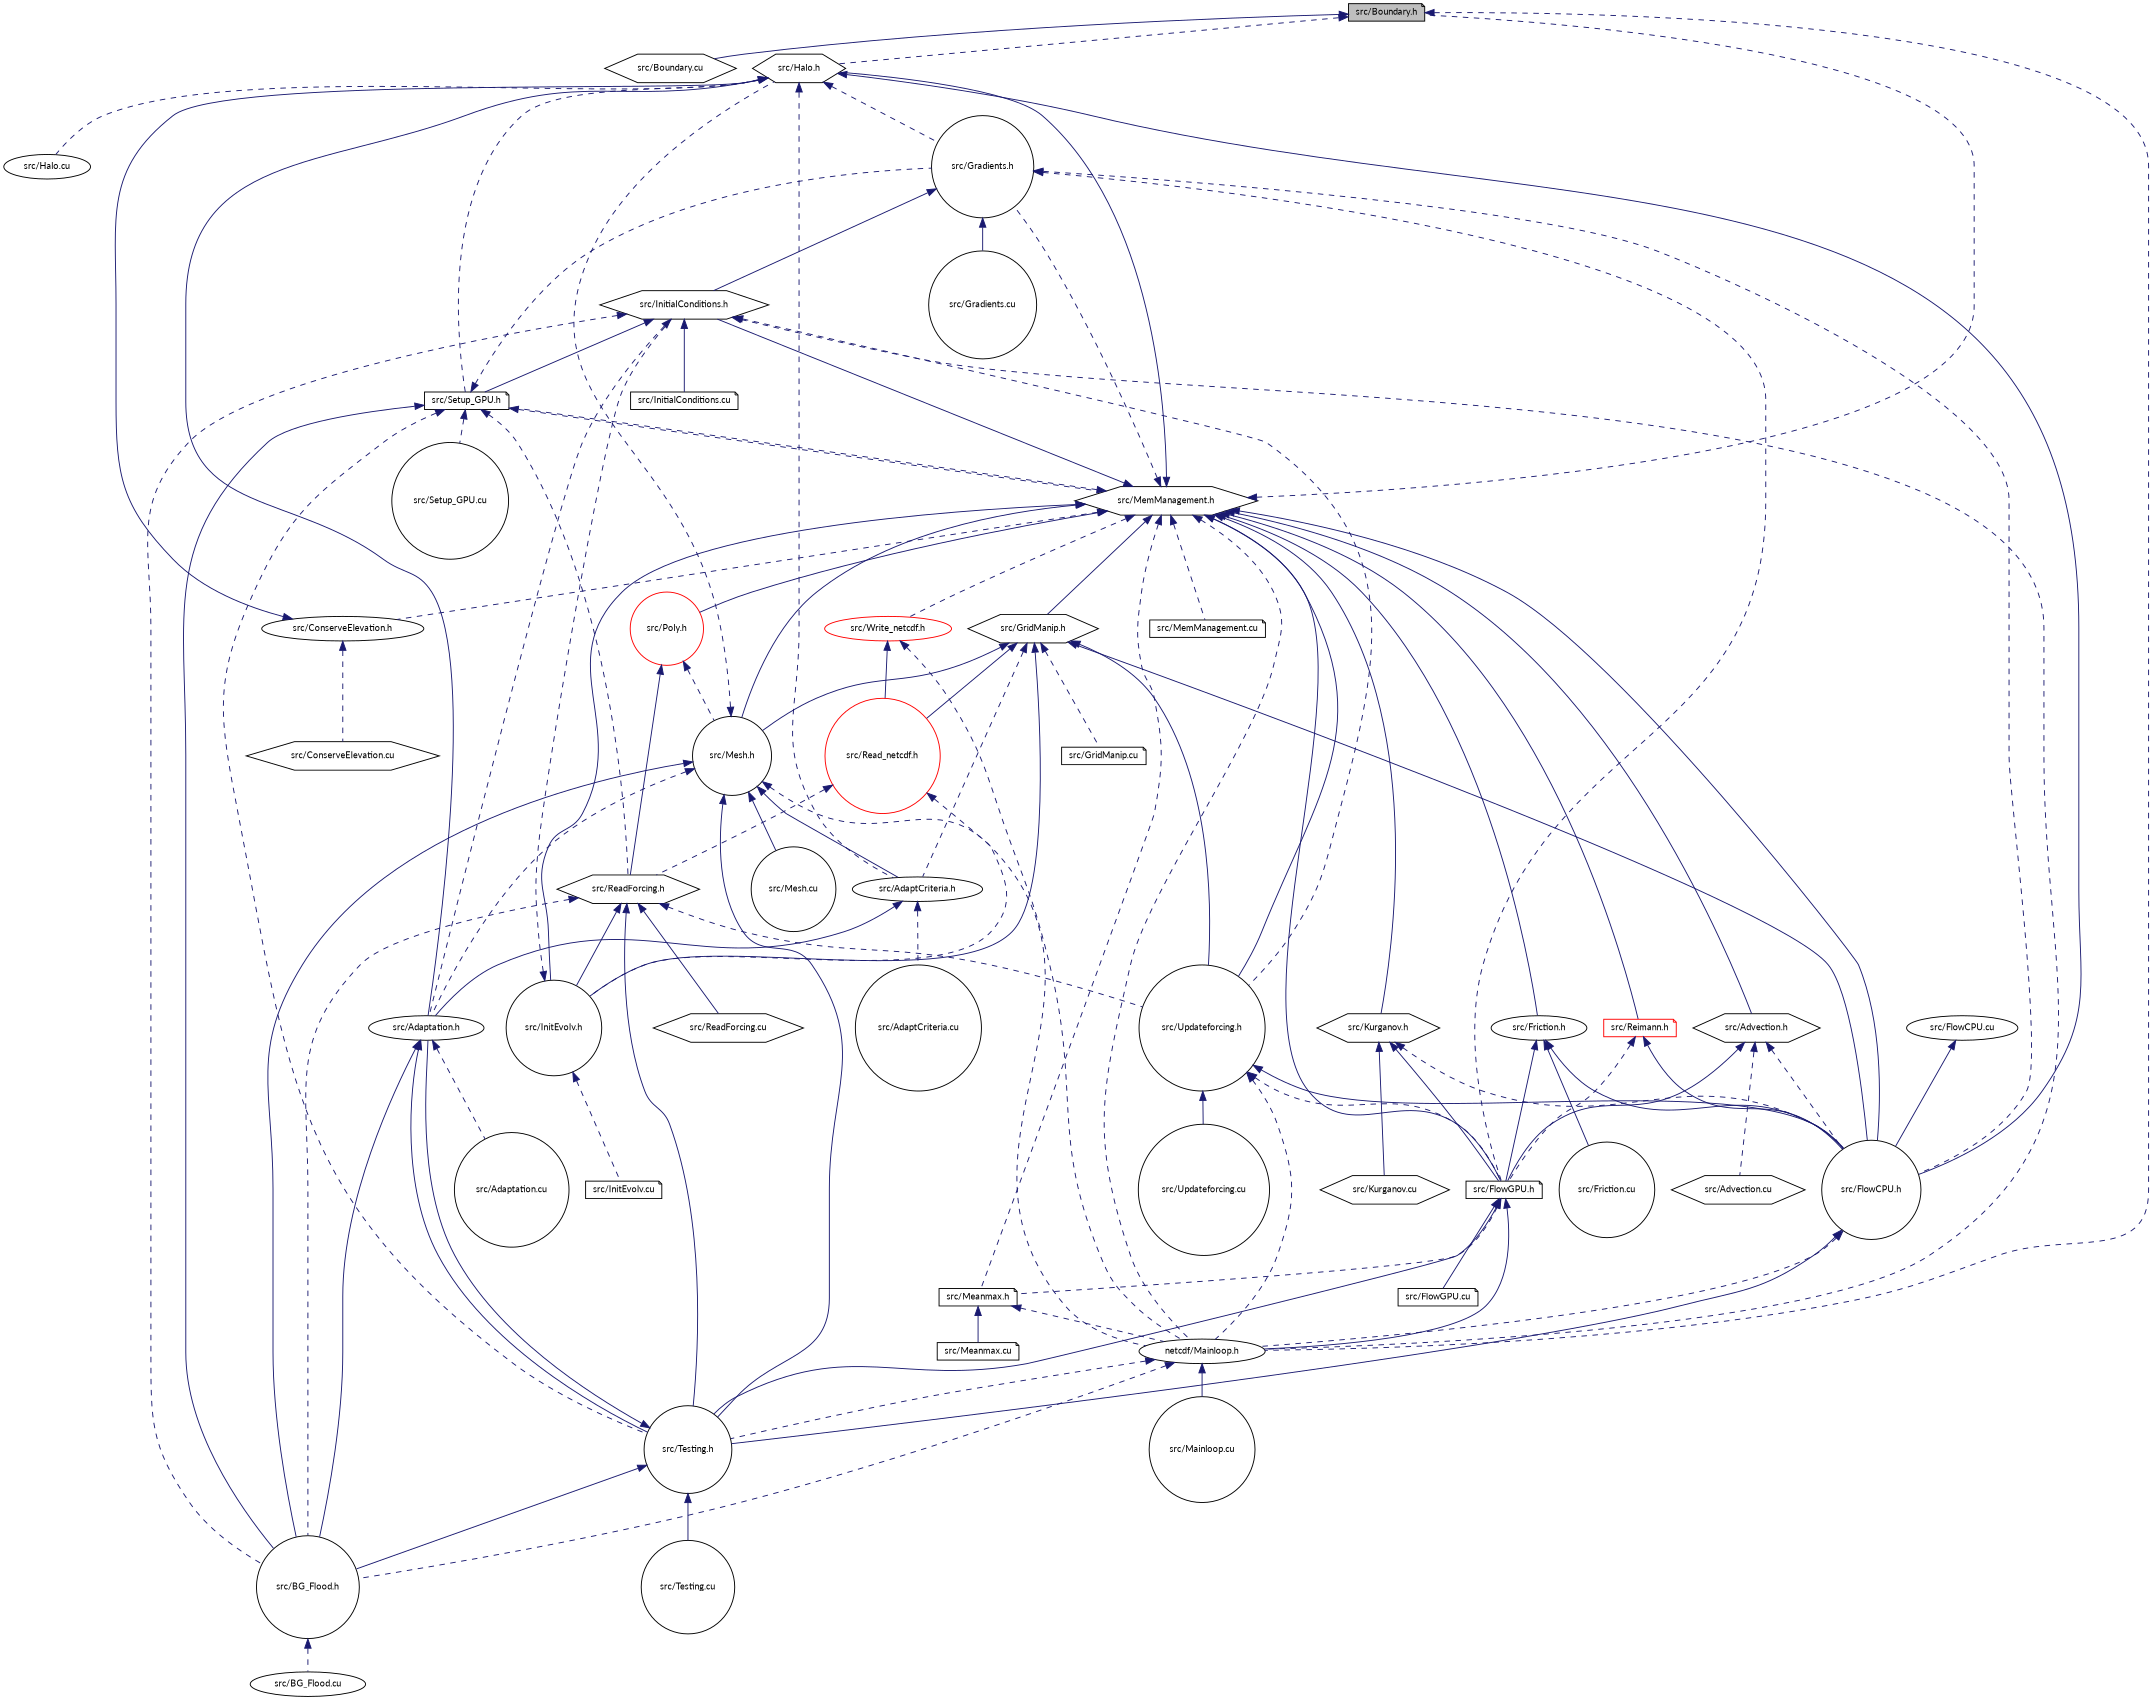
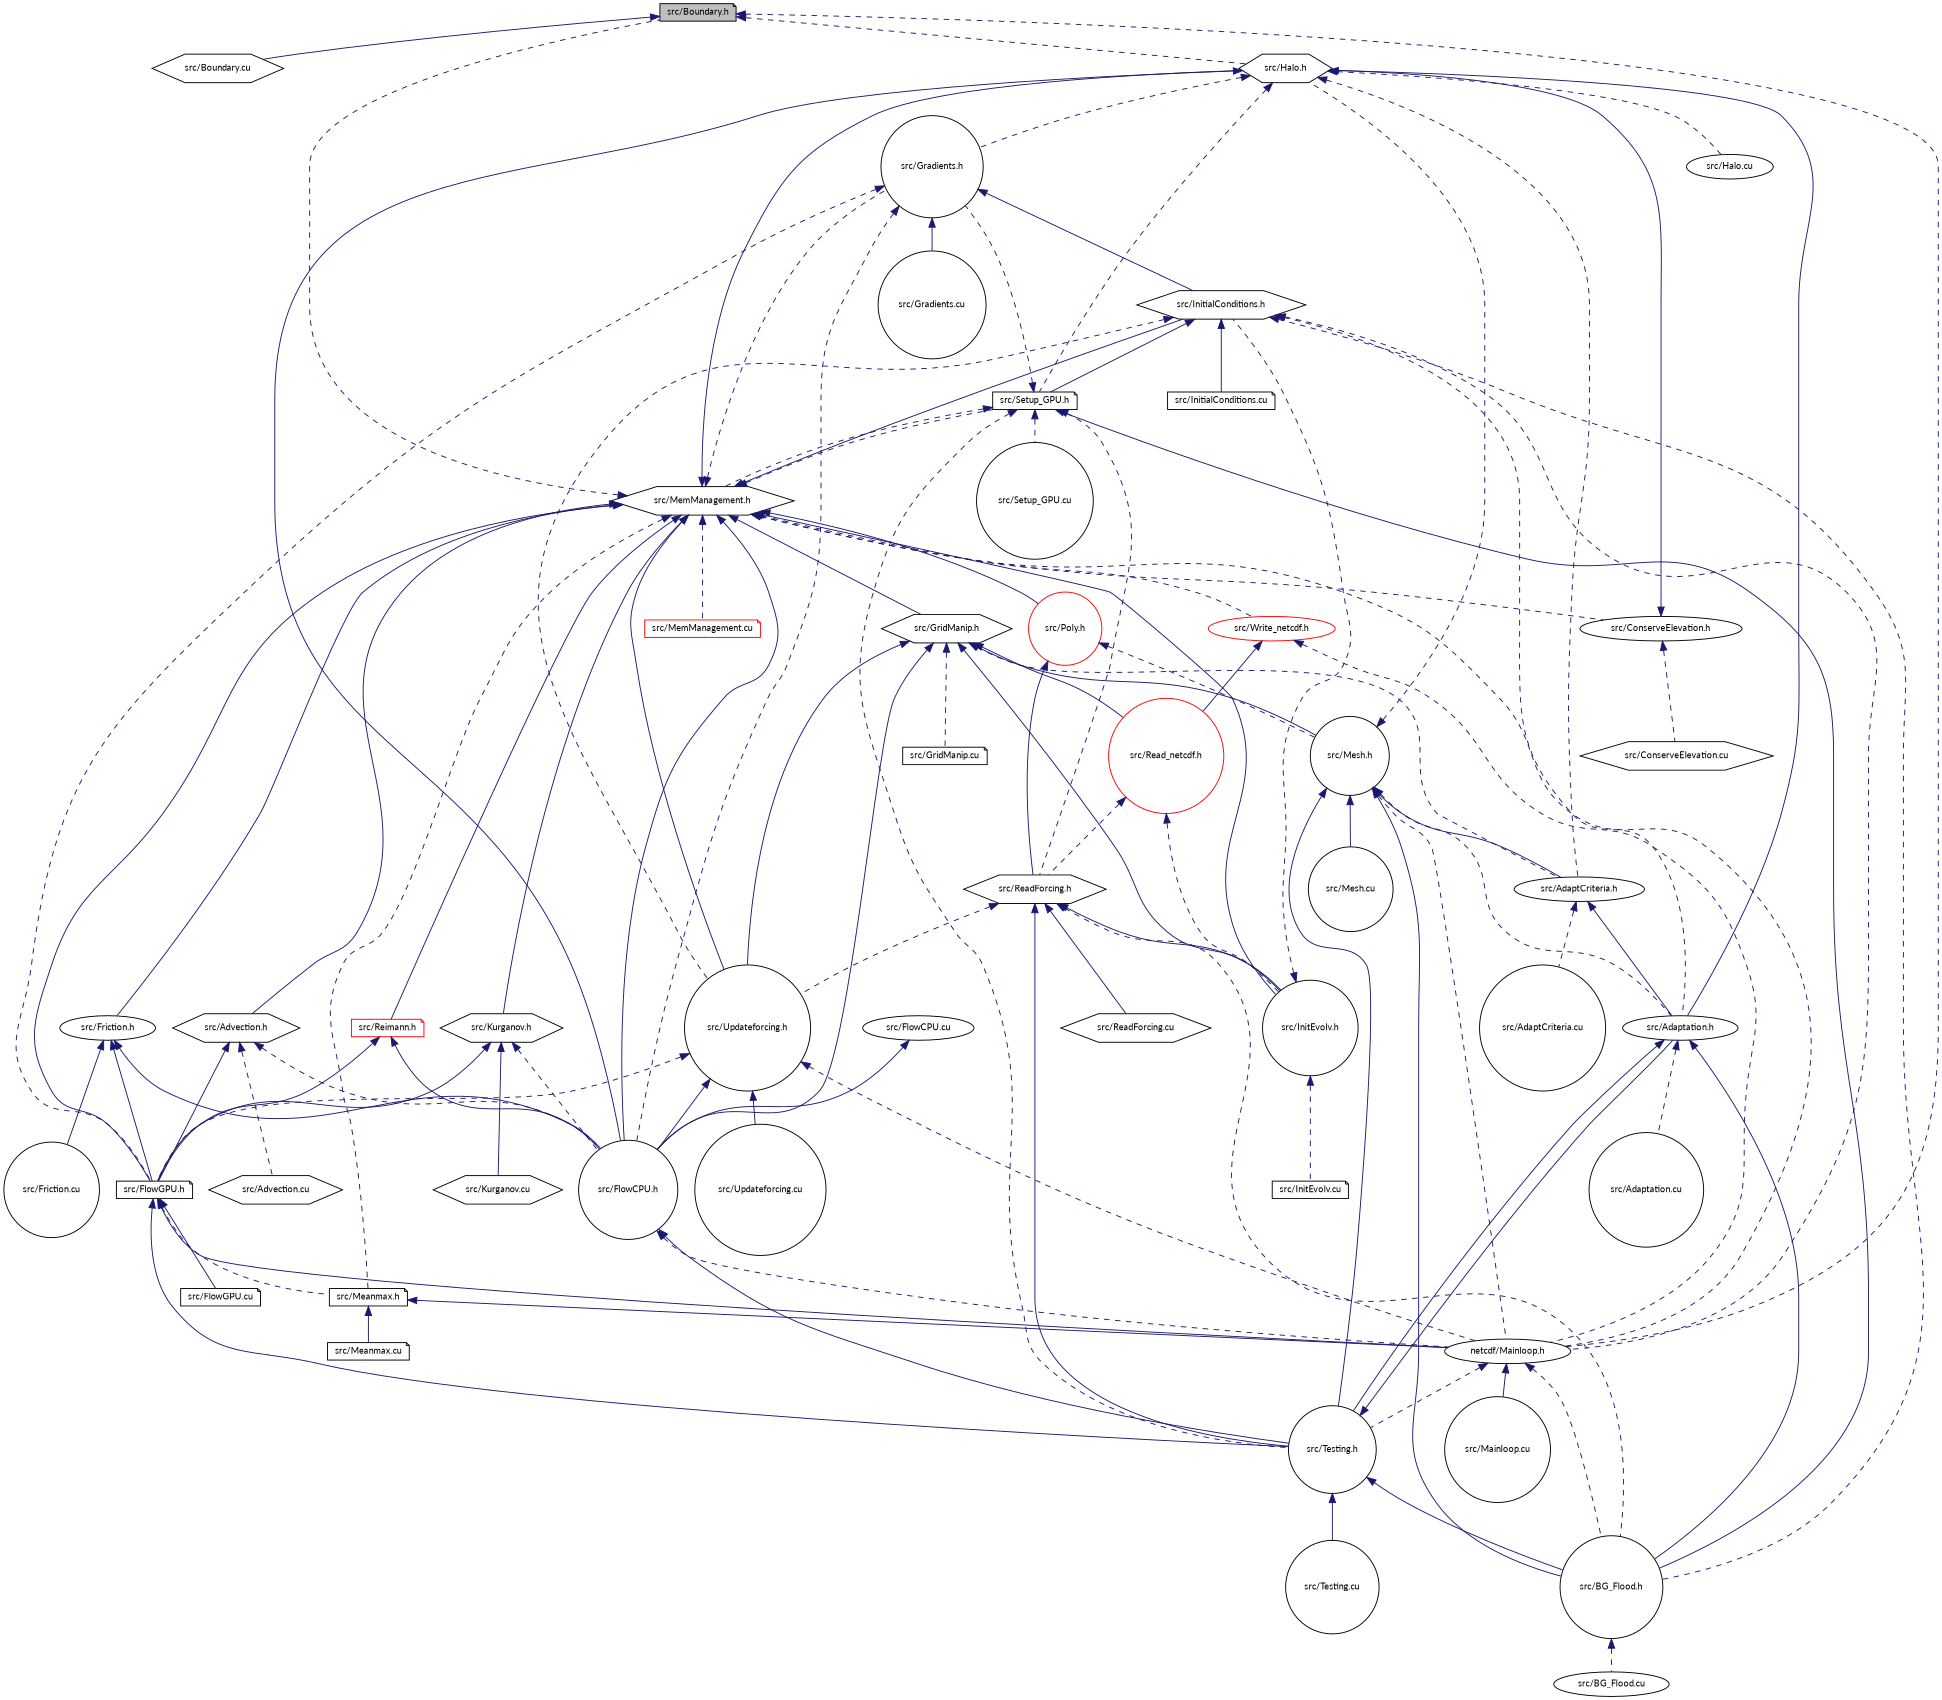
(843, 573) -> none
(1208, 629) -> (703, 629)
(1591, 1095) -> (296, 1096)
(1107, 1328) -> (855, 1320)
